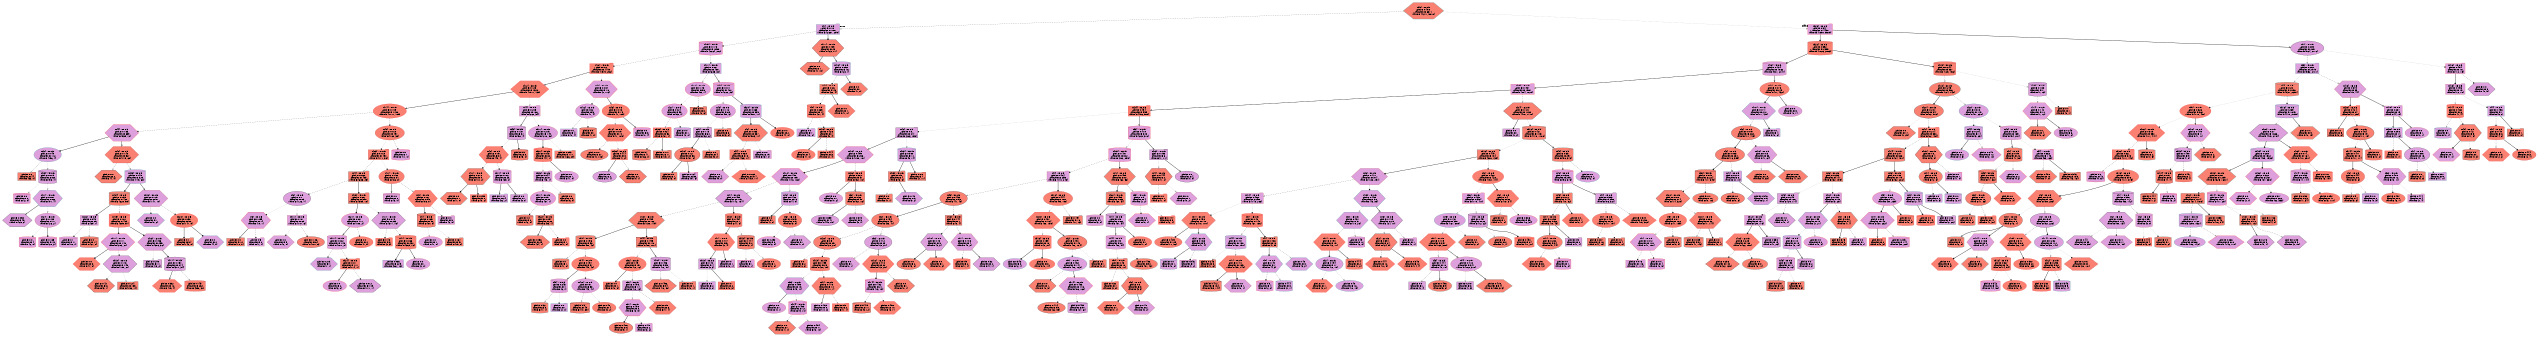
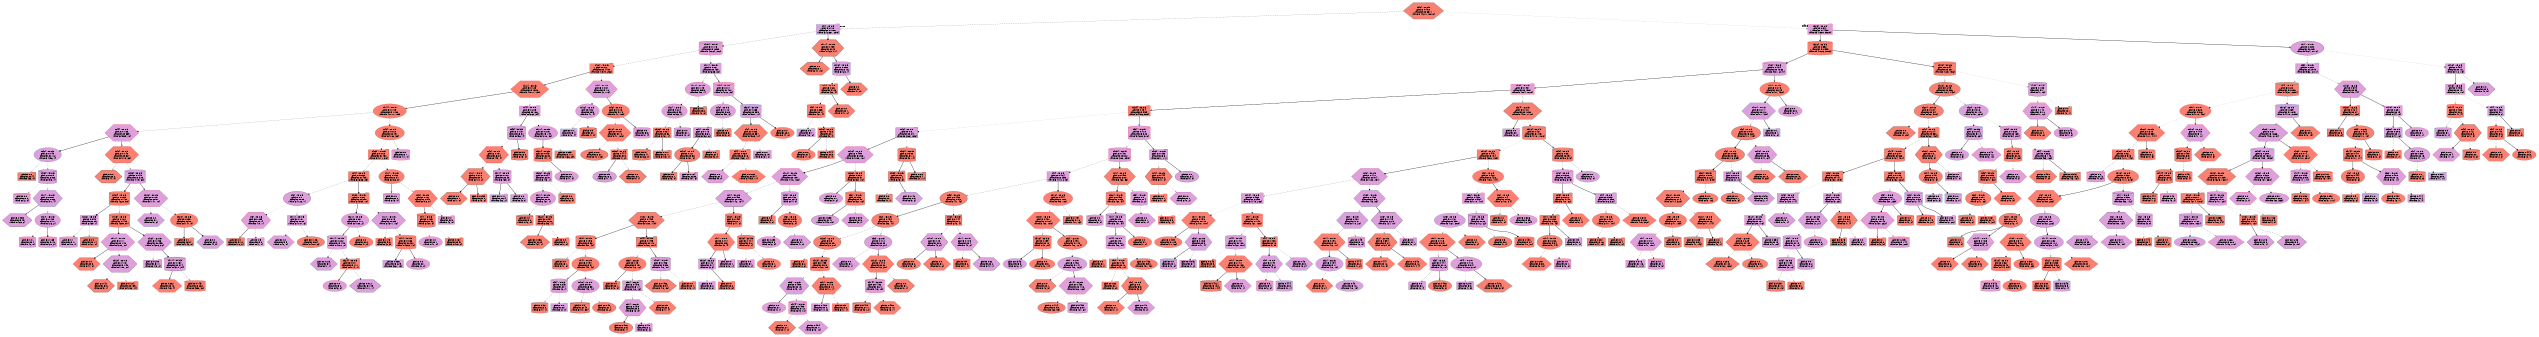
(907, 155) -> (907, 155)
(2183, 155) -> (2183, 155)
